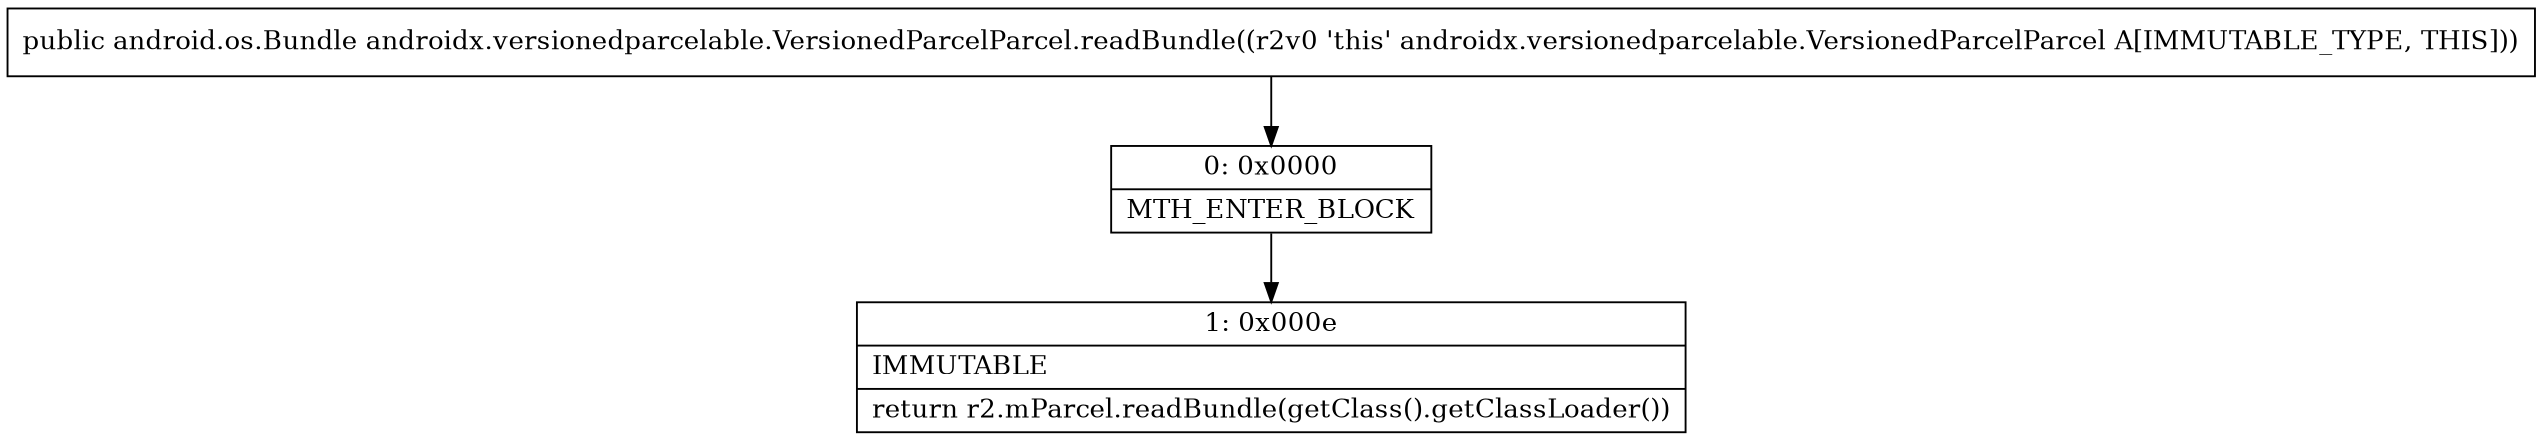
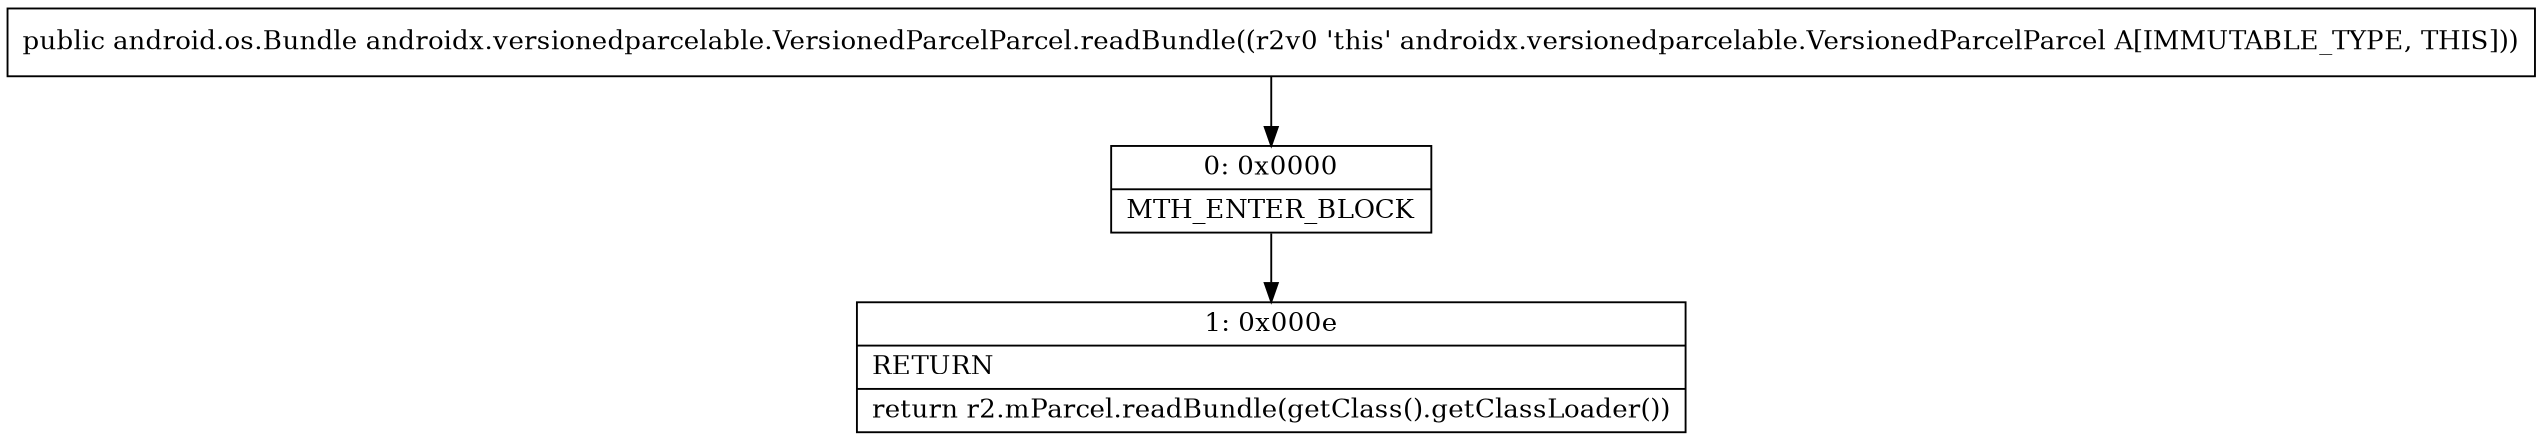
(960, 366) -> (933, 366)
